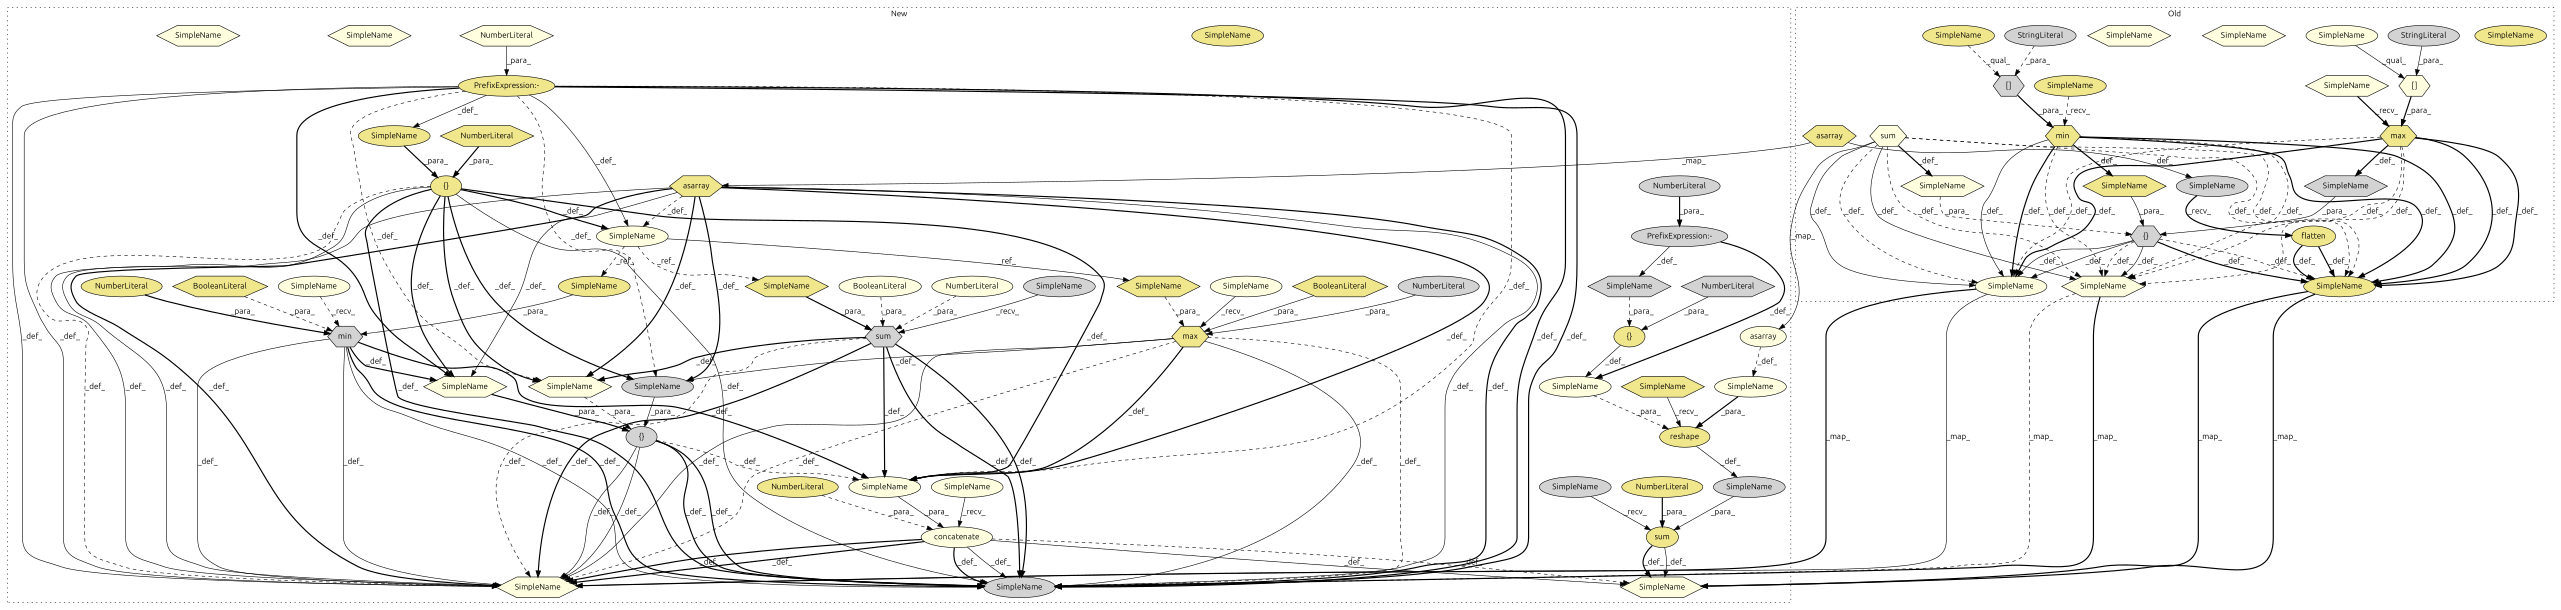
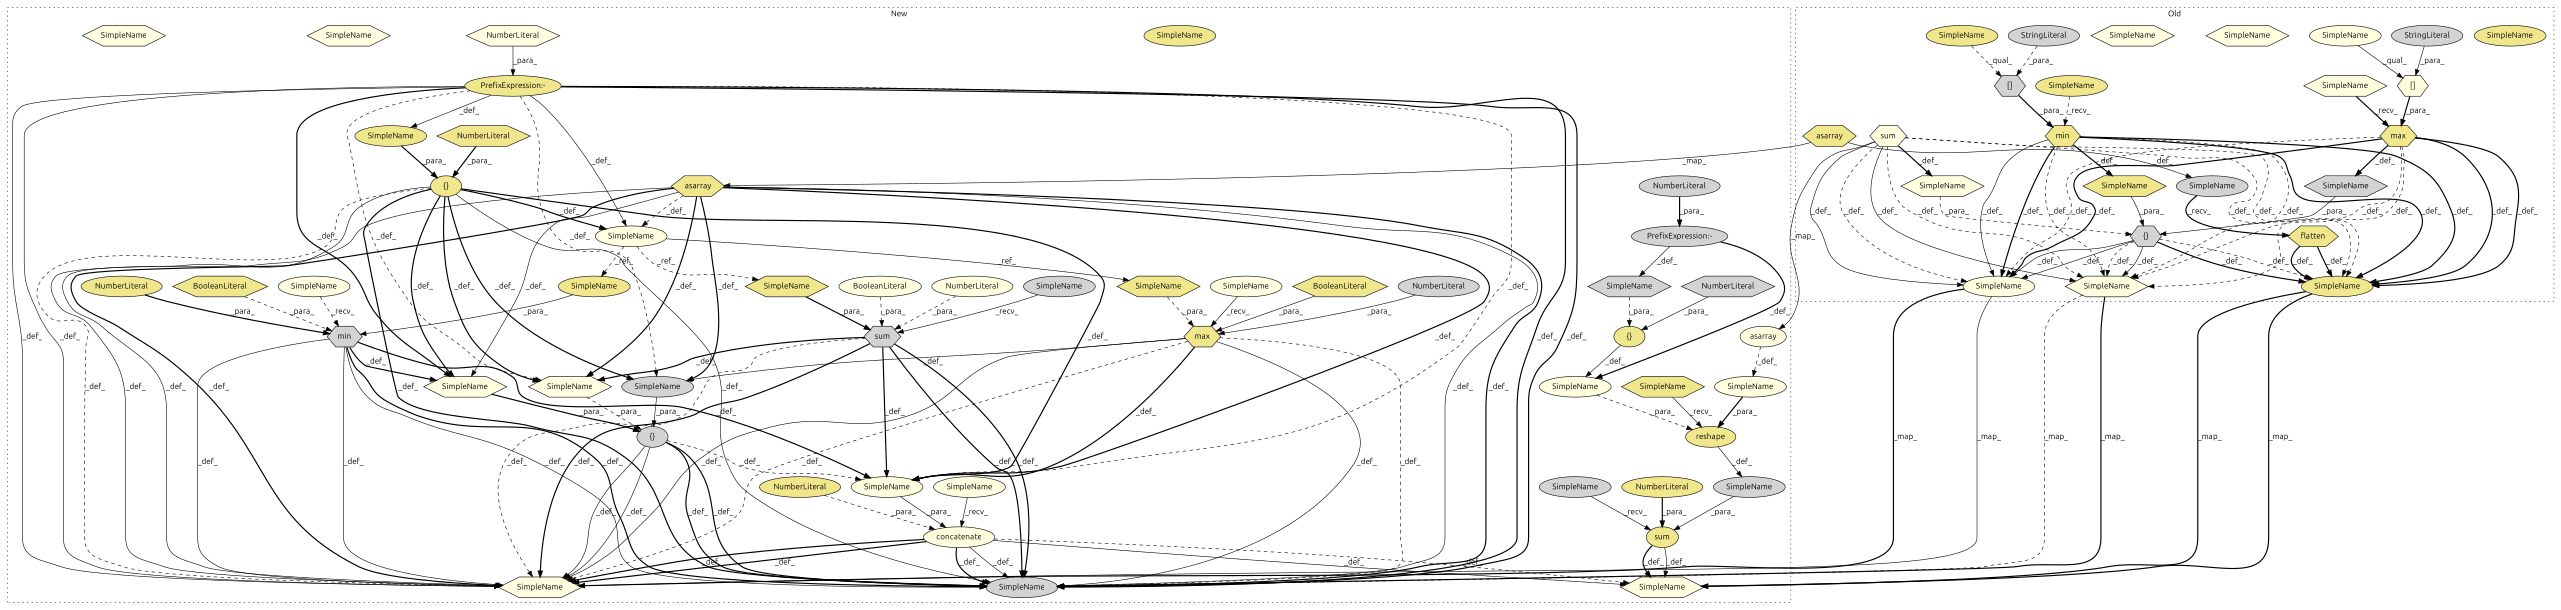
(2314, 236) -> (2313, 236)
